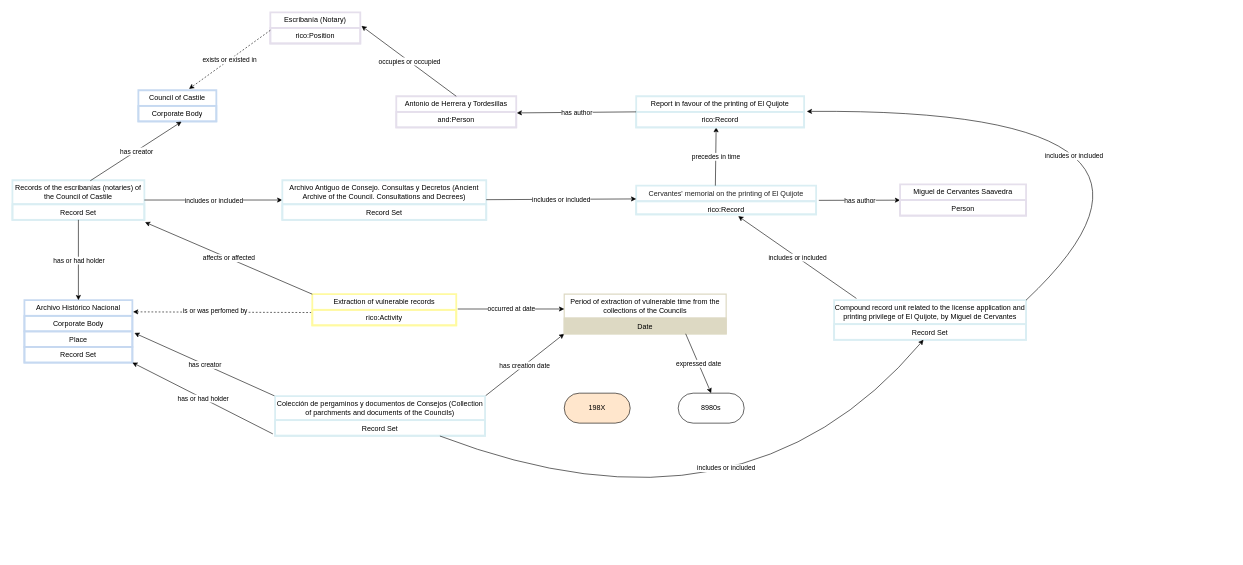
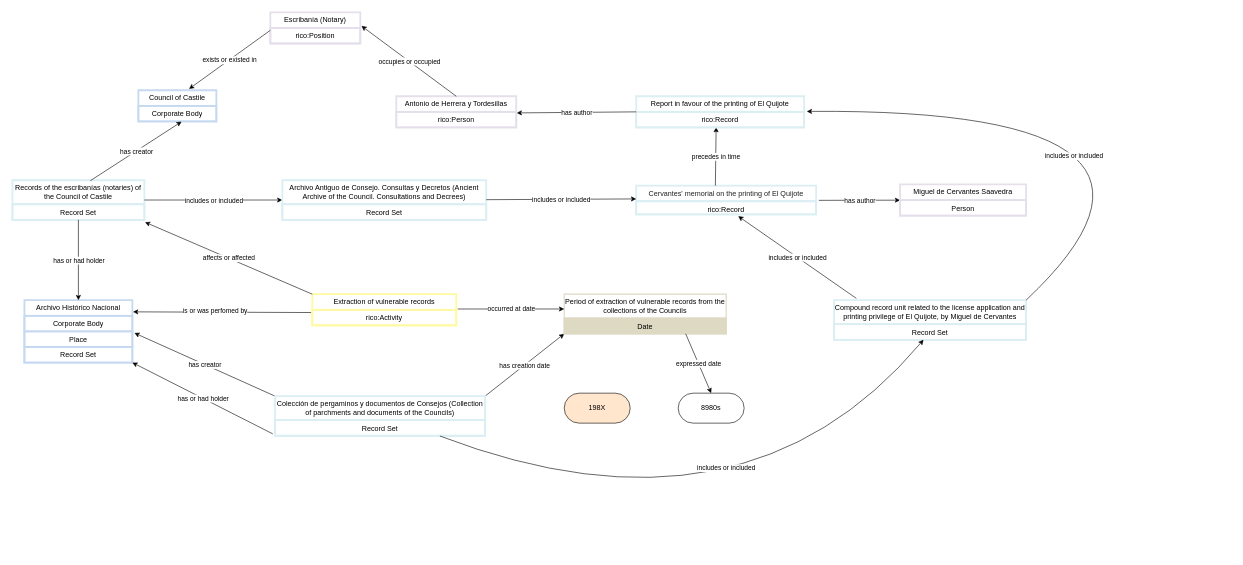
(252, 44) -> (252, 44)
(456, 120) -> (456, 120)
(645, 306) -> (645, 306)
(278, 313) -> (278, 313)
